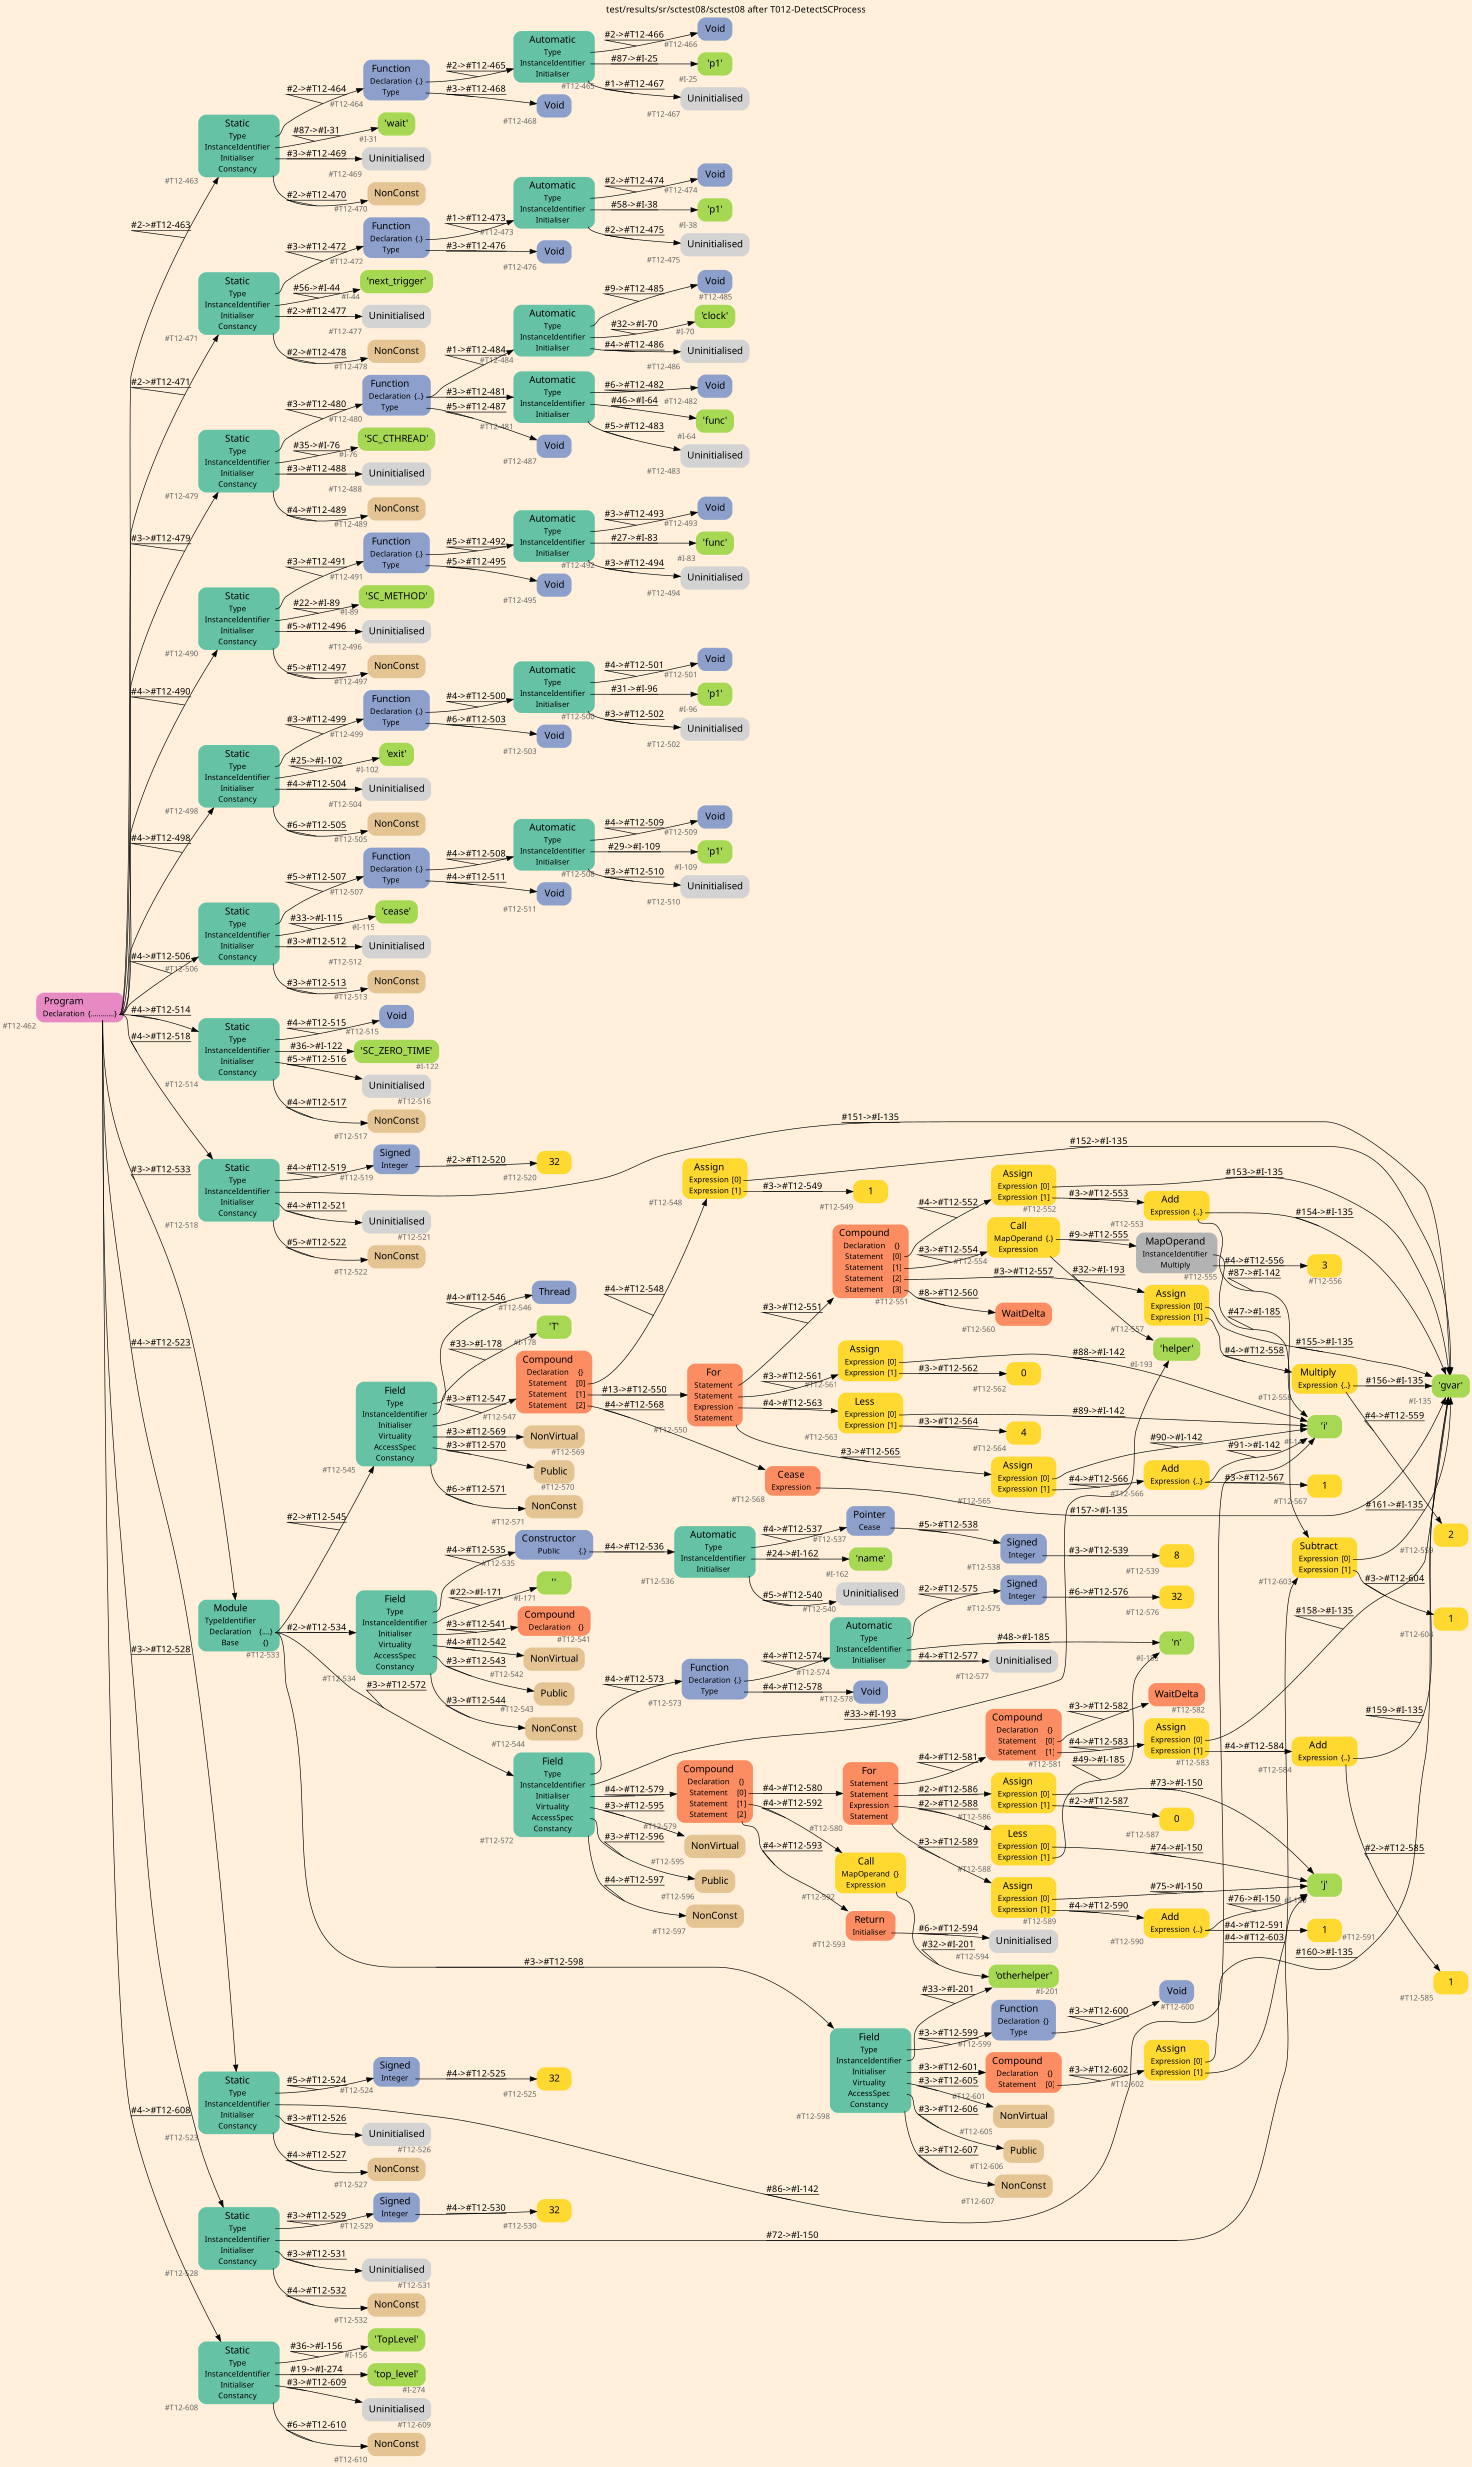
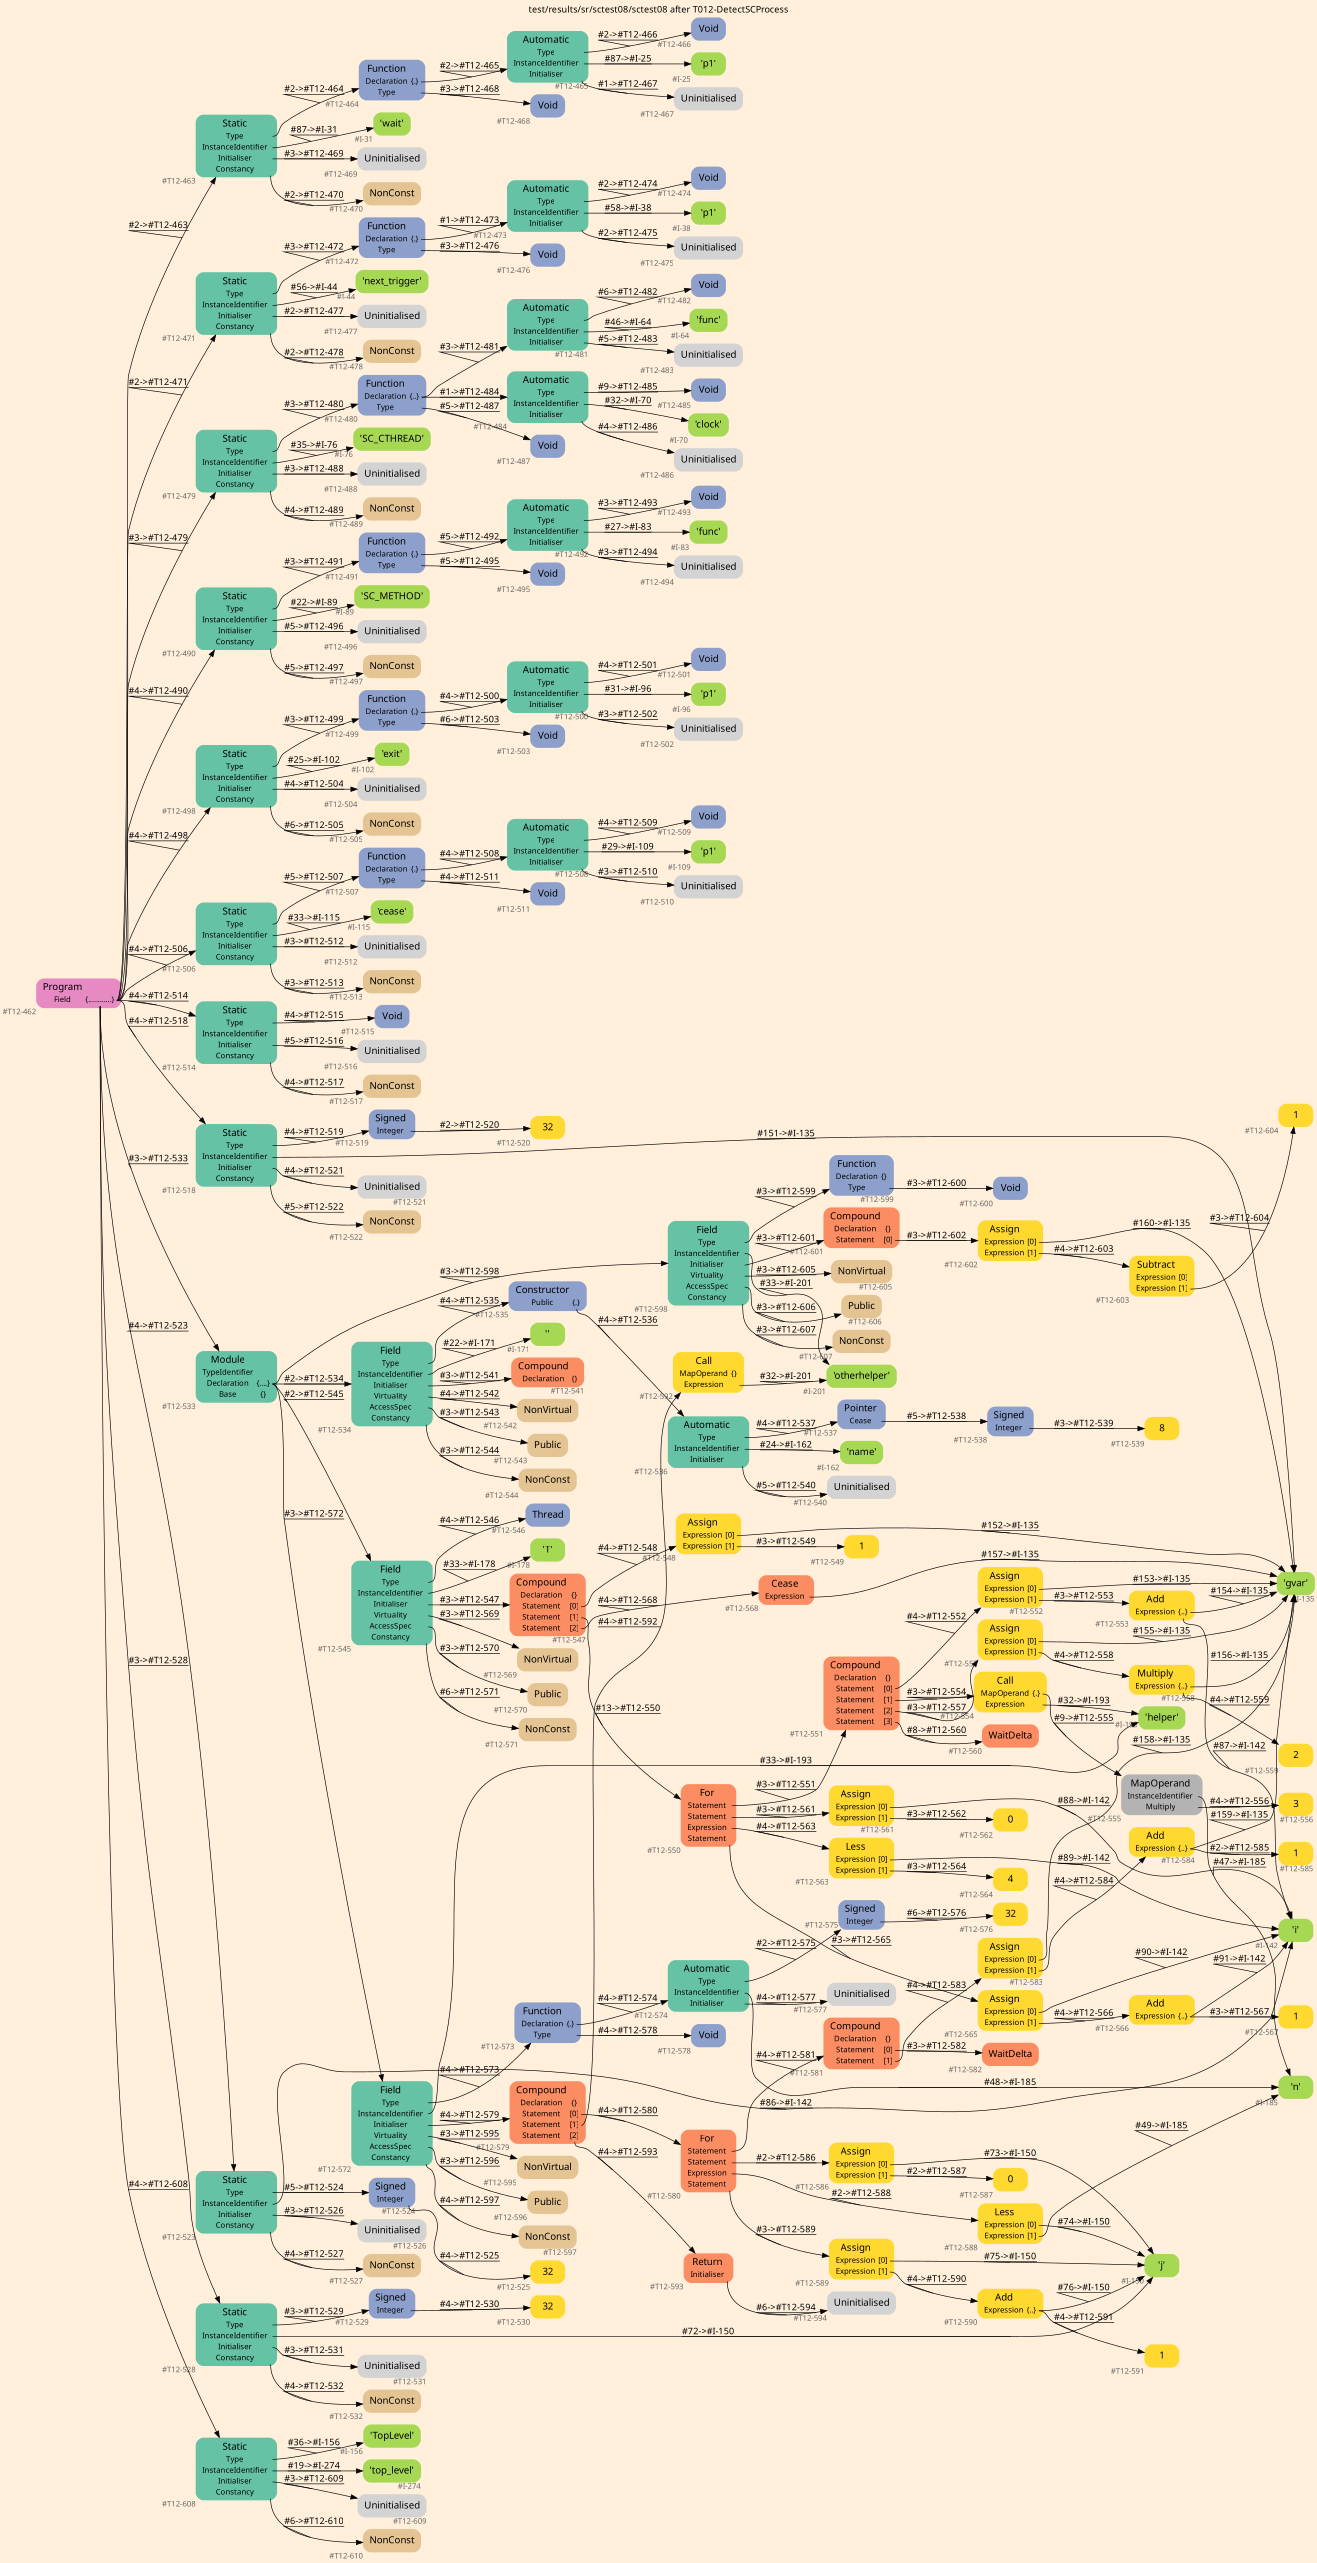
(64, 1014) -> (63, 1000)
(397, 1051) -> none
(1280, 1339) -> (1251, 1920)
(1424, 1511) -> none
